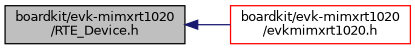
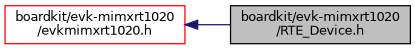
(214, 25) -> (214, 25)
